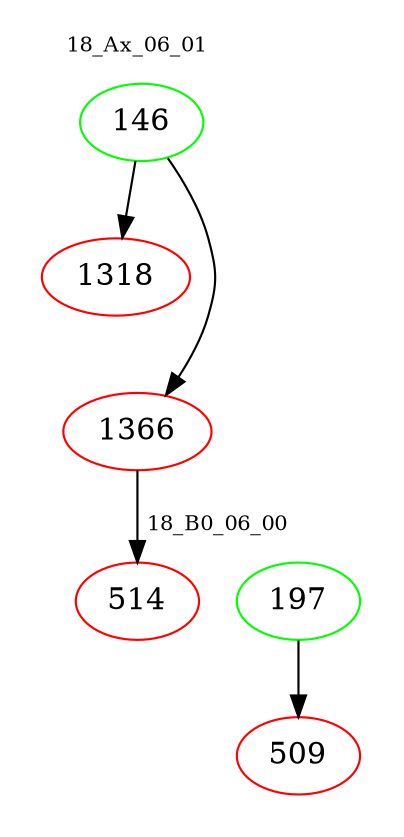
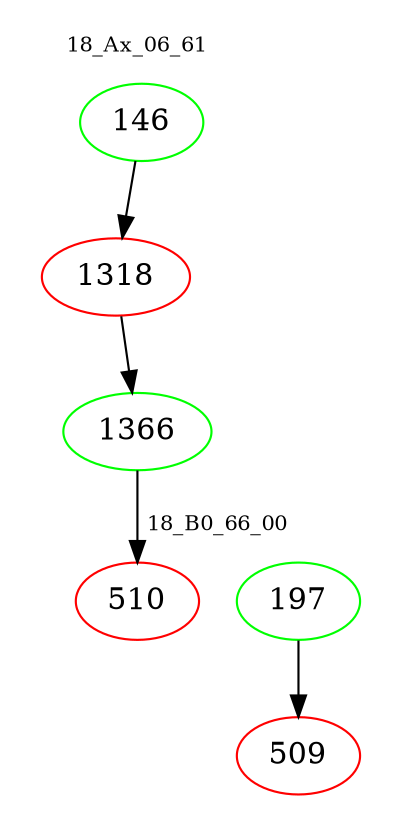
(137, 46) -> (137, 46)
(214, 266) -> (125, 344)
(137, 432) -> (137, 432)
(218, 525) -> (218, 525)
(137, 601) -> (137, 601)
